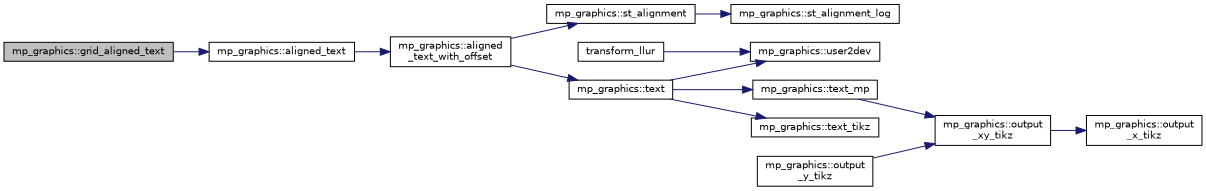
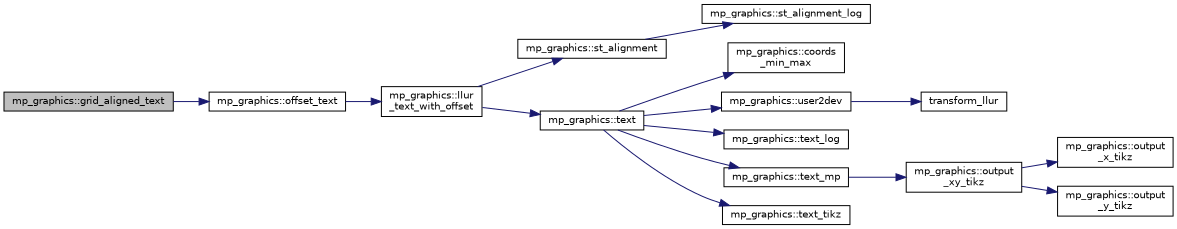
(282, 52) -> (277, 102)
(451, 52) -> (432, 102)
(702, 52) -> (881, 102)
none -> (786, 58)
none -> (786, 139)
(899, 152) -> (1035, 188)
